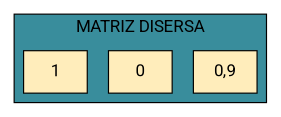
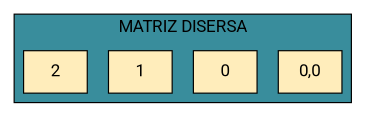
none -> (55, 72)
(225, 72) -> (310, 72)
